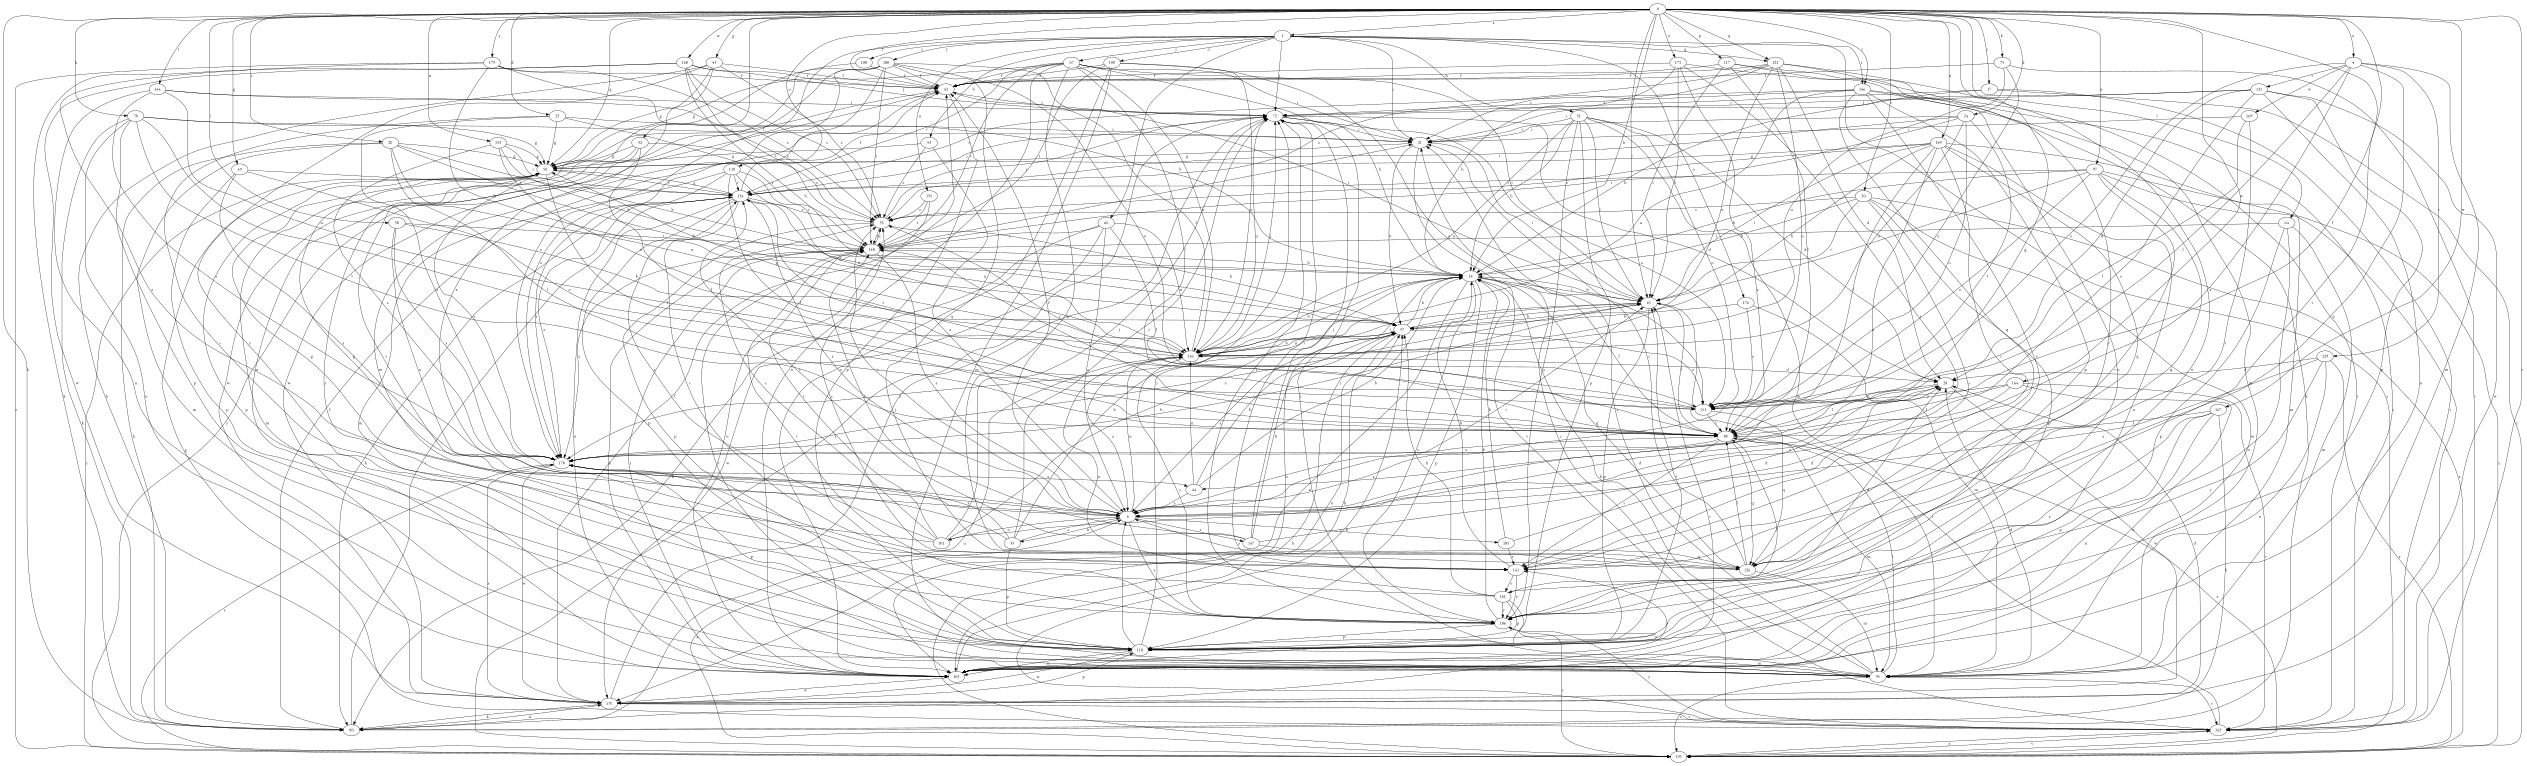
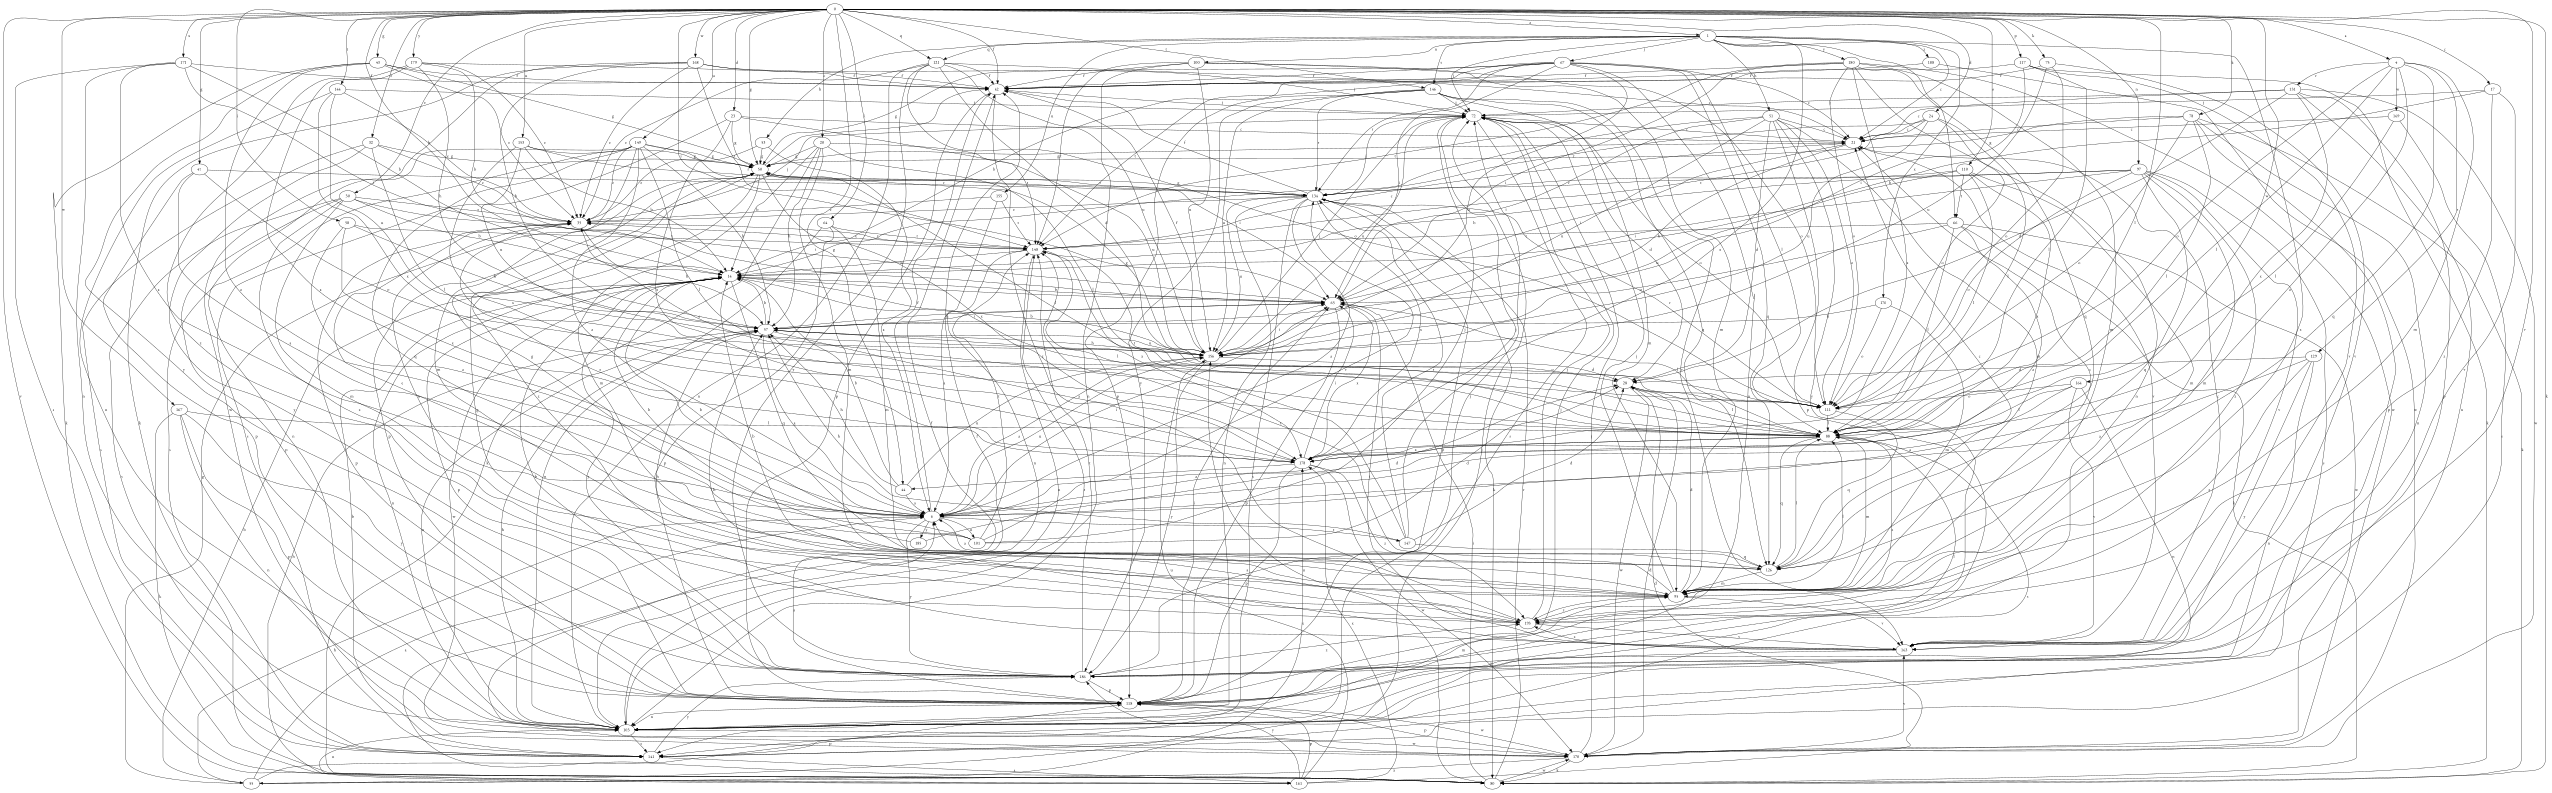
(805, 209) -> (1960, 195)
none -> (2073, 489)
(1511, 556) -> none
(487, 609) -> (1242, 774)
